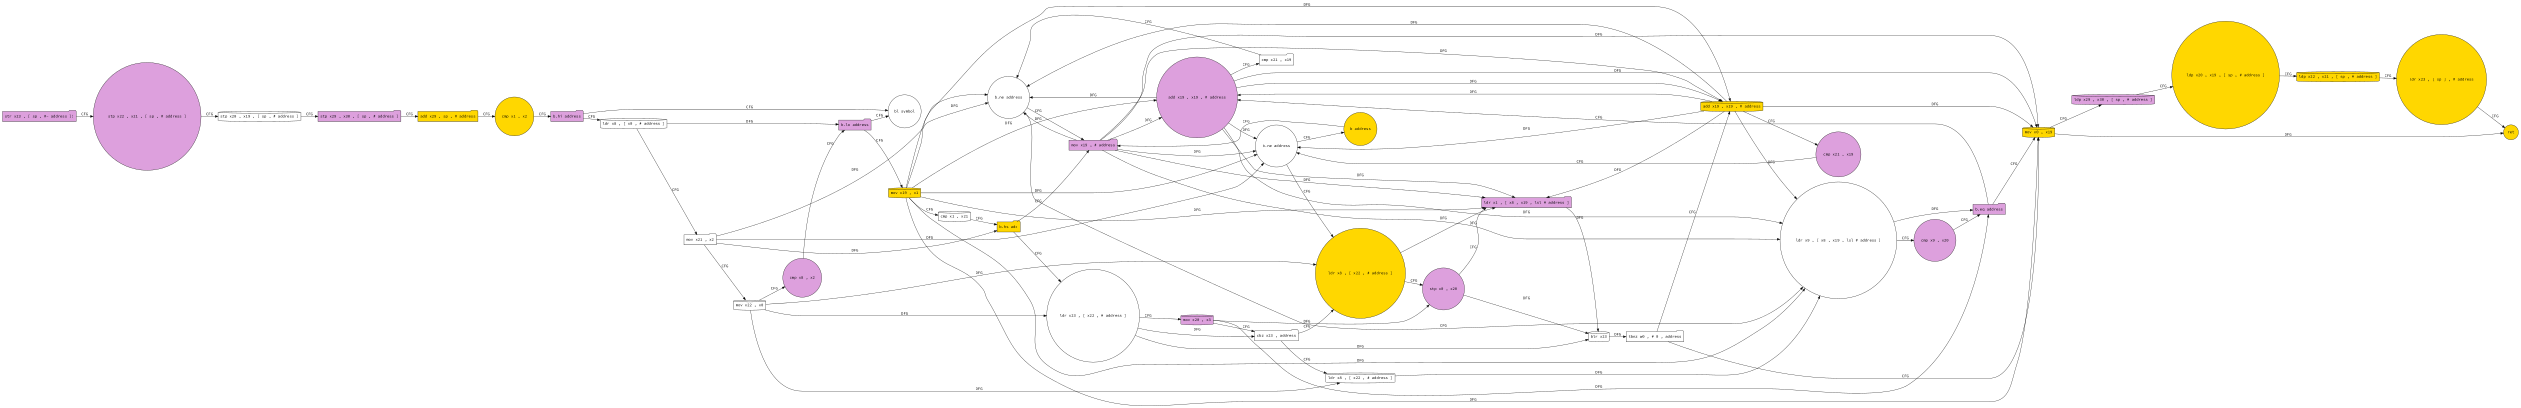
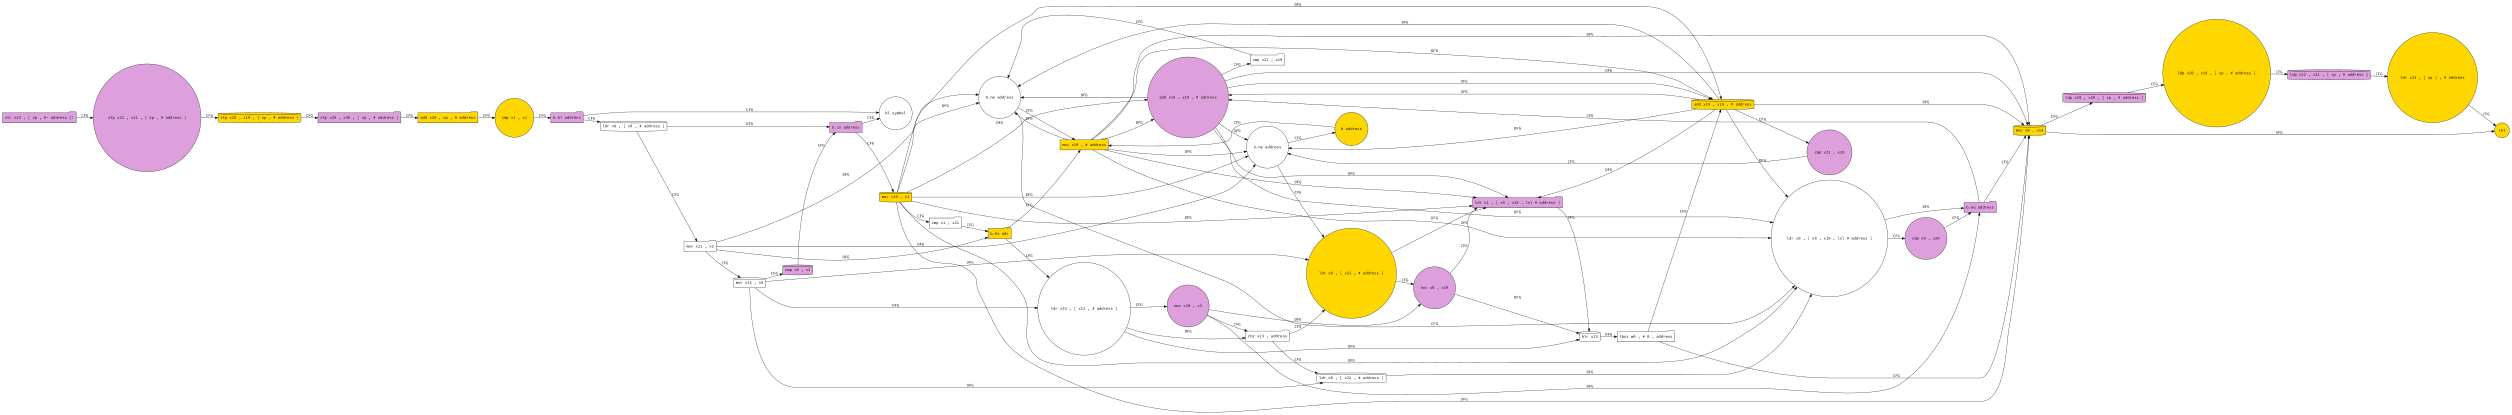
(2338, 77) -> (2329, 75)
(260, 116) -> (260, 118)
(1093, 145) -> (1084, 145)
(954, 216) -> (945, 223)
(802, 278) -> (798, 270)
(1443, 289) -> (1435, 288)
(1197, 320) -> (1188, 306)
